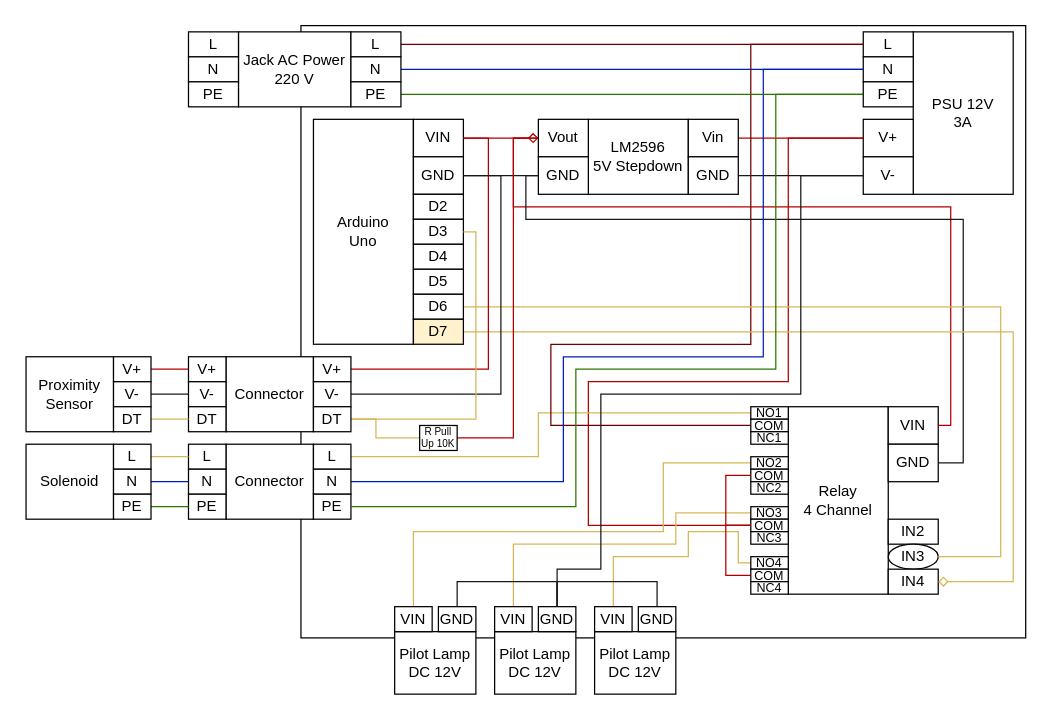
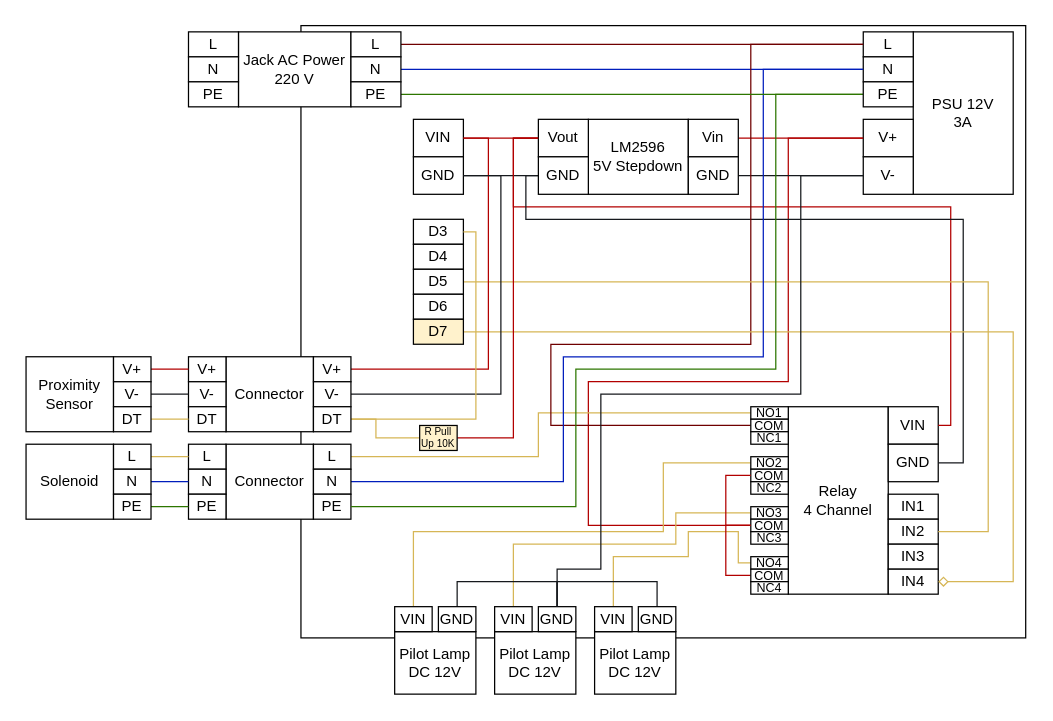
(438, 207) -> none
(363, 232) -> none
none -> (875, 282)
(513, 284) -> (513, 284)
(888, 307) -> none
(438, 438) -> (438, 438)
none -> (913, 507)
(913, 557) -> (913, 557)
